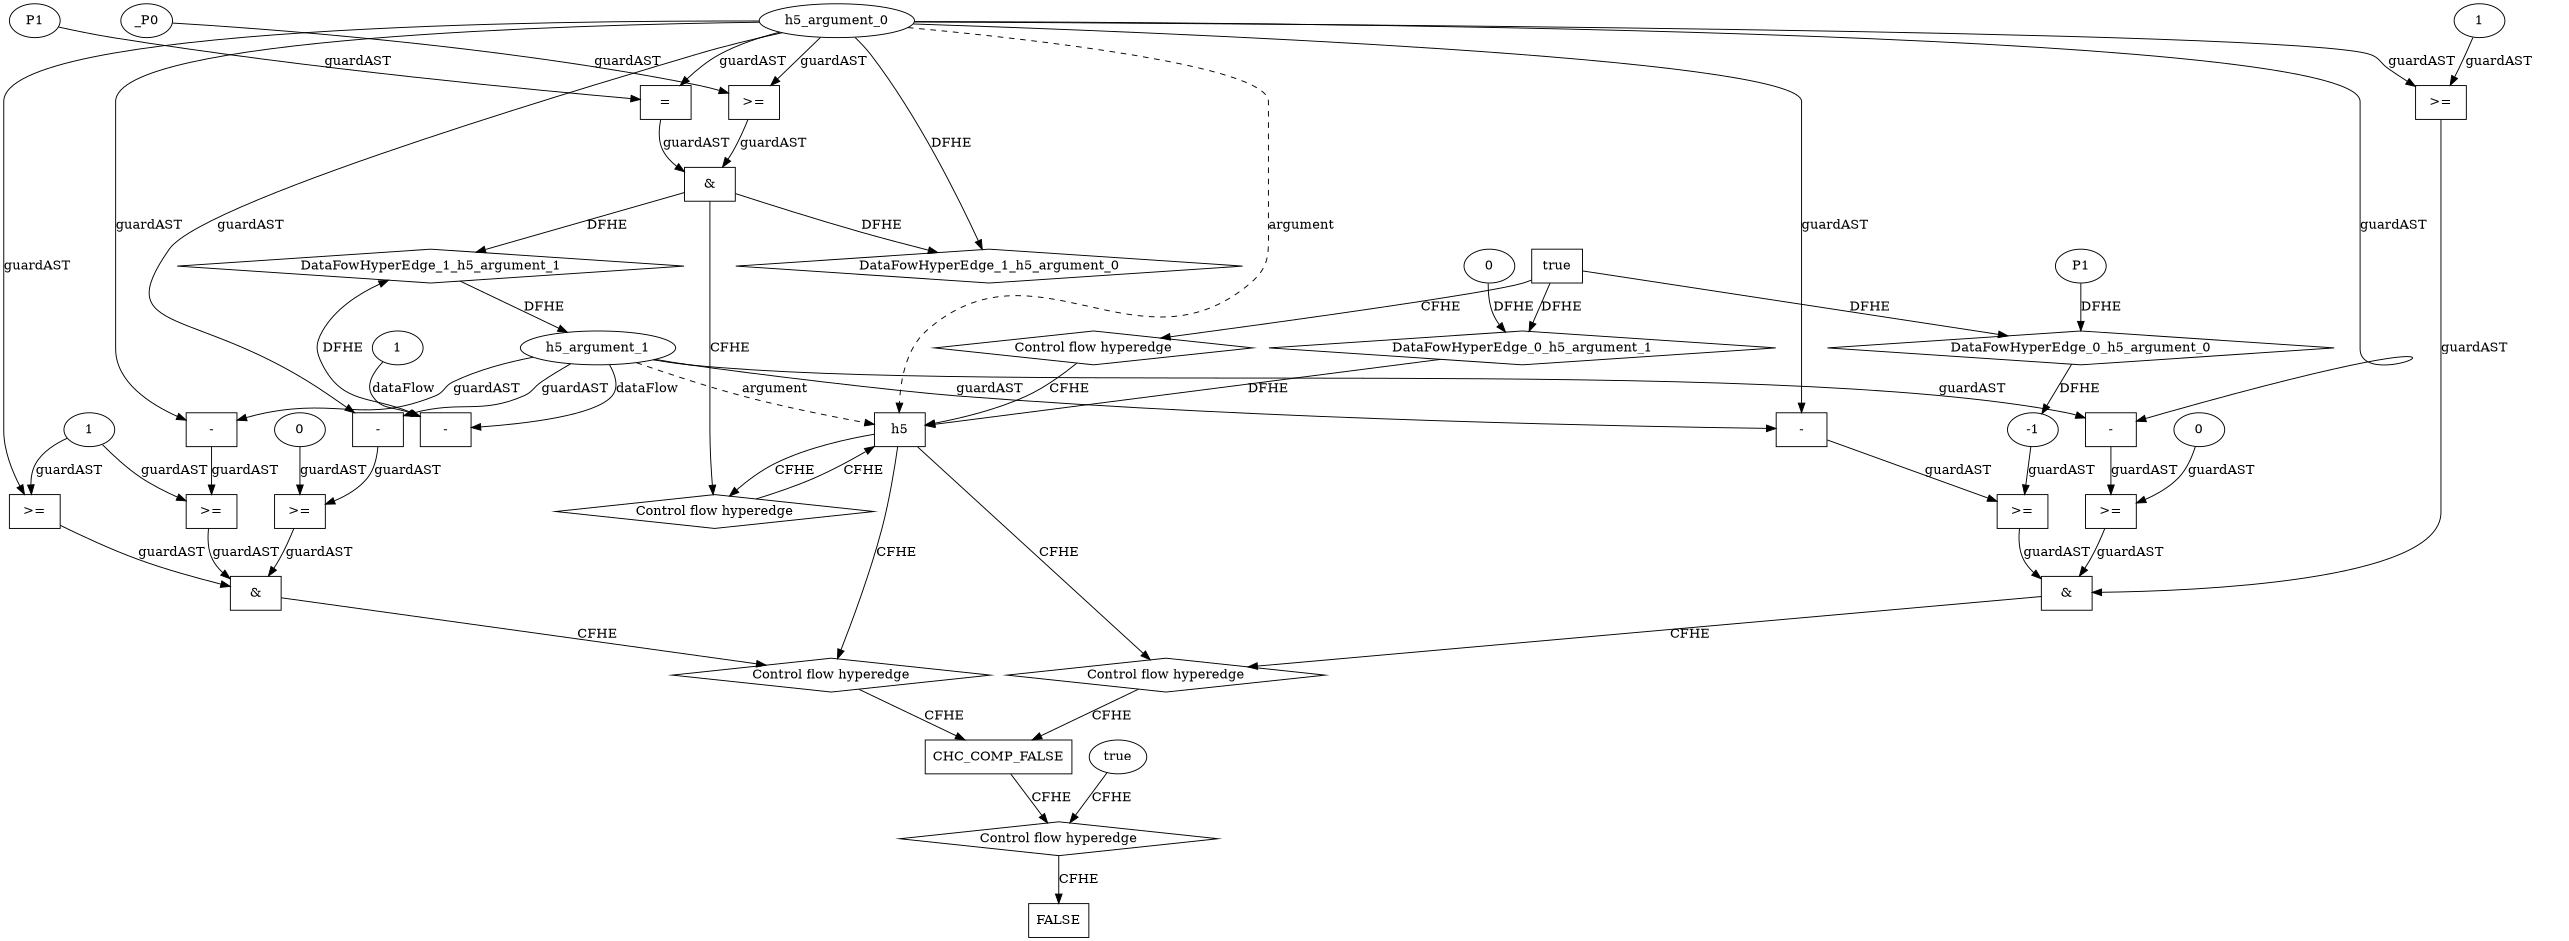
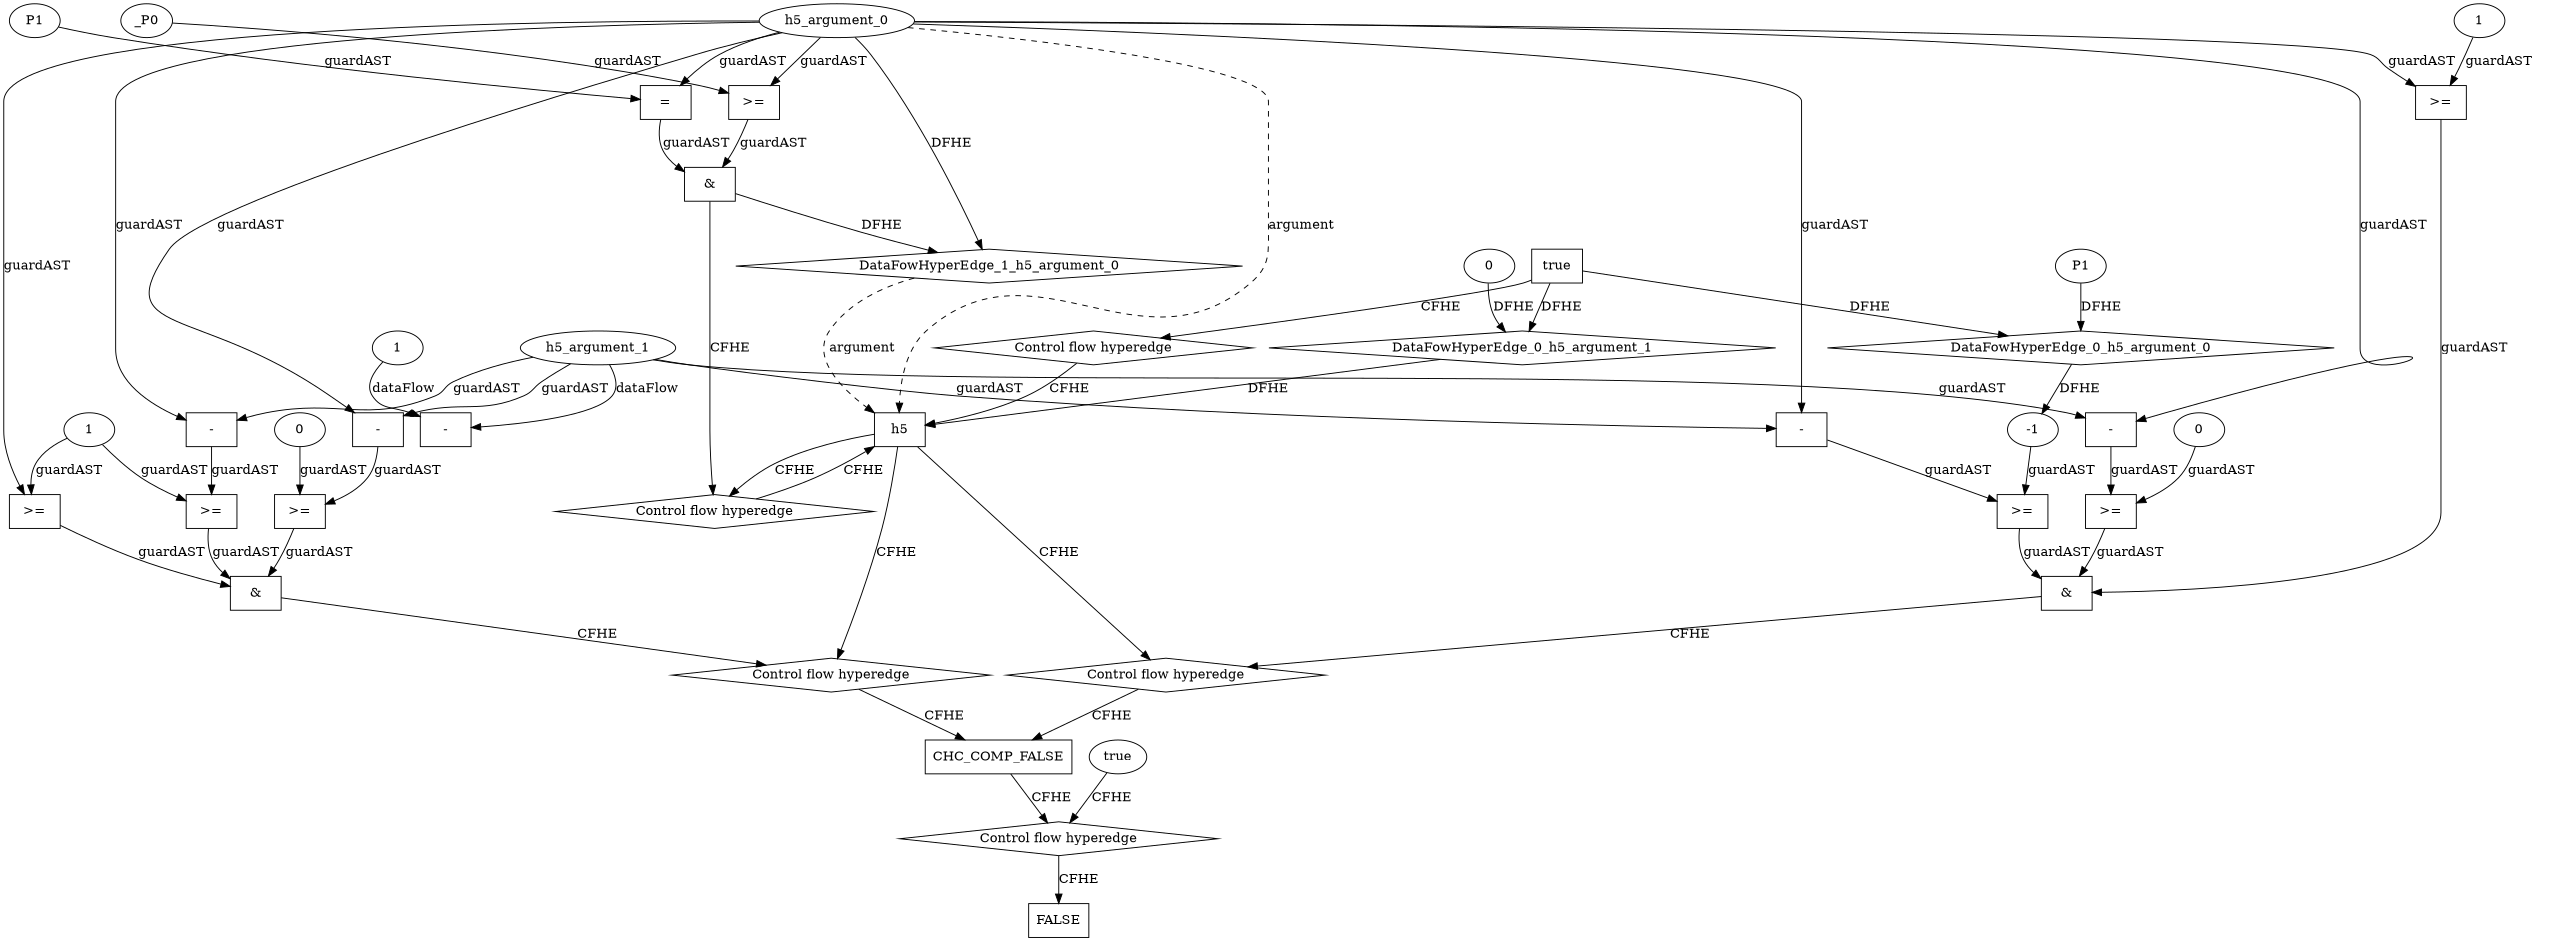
(431, 266) -> none
(749, 398) -> (832, 328)
